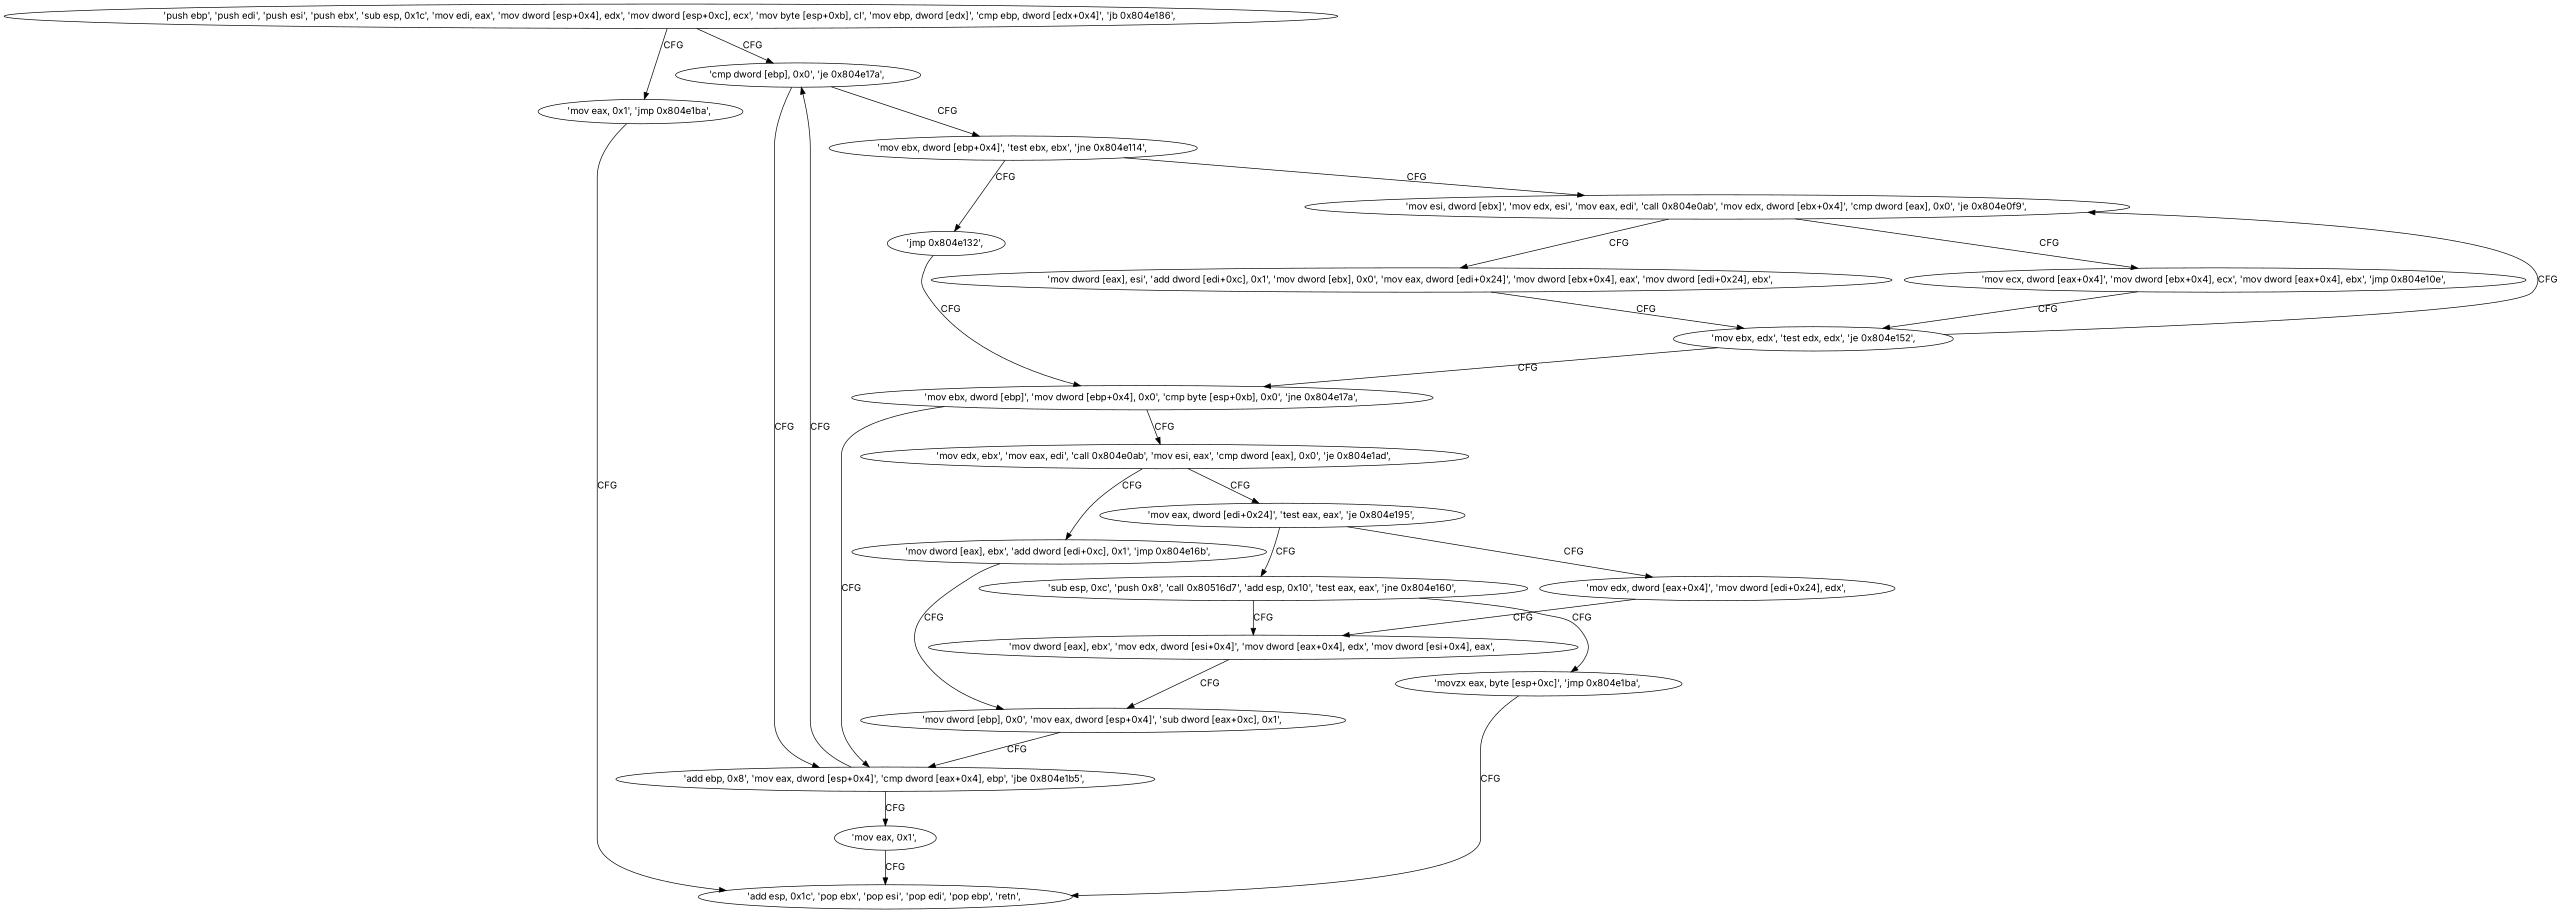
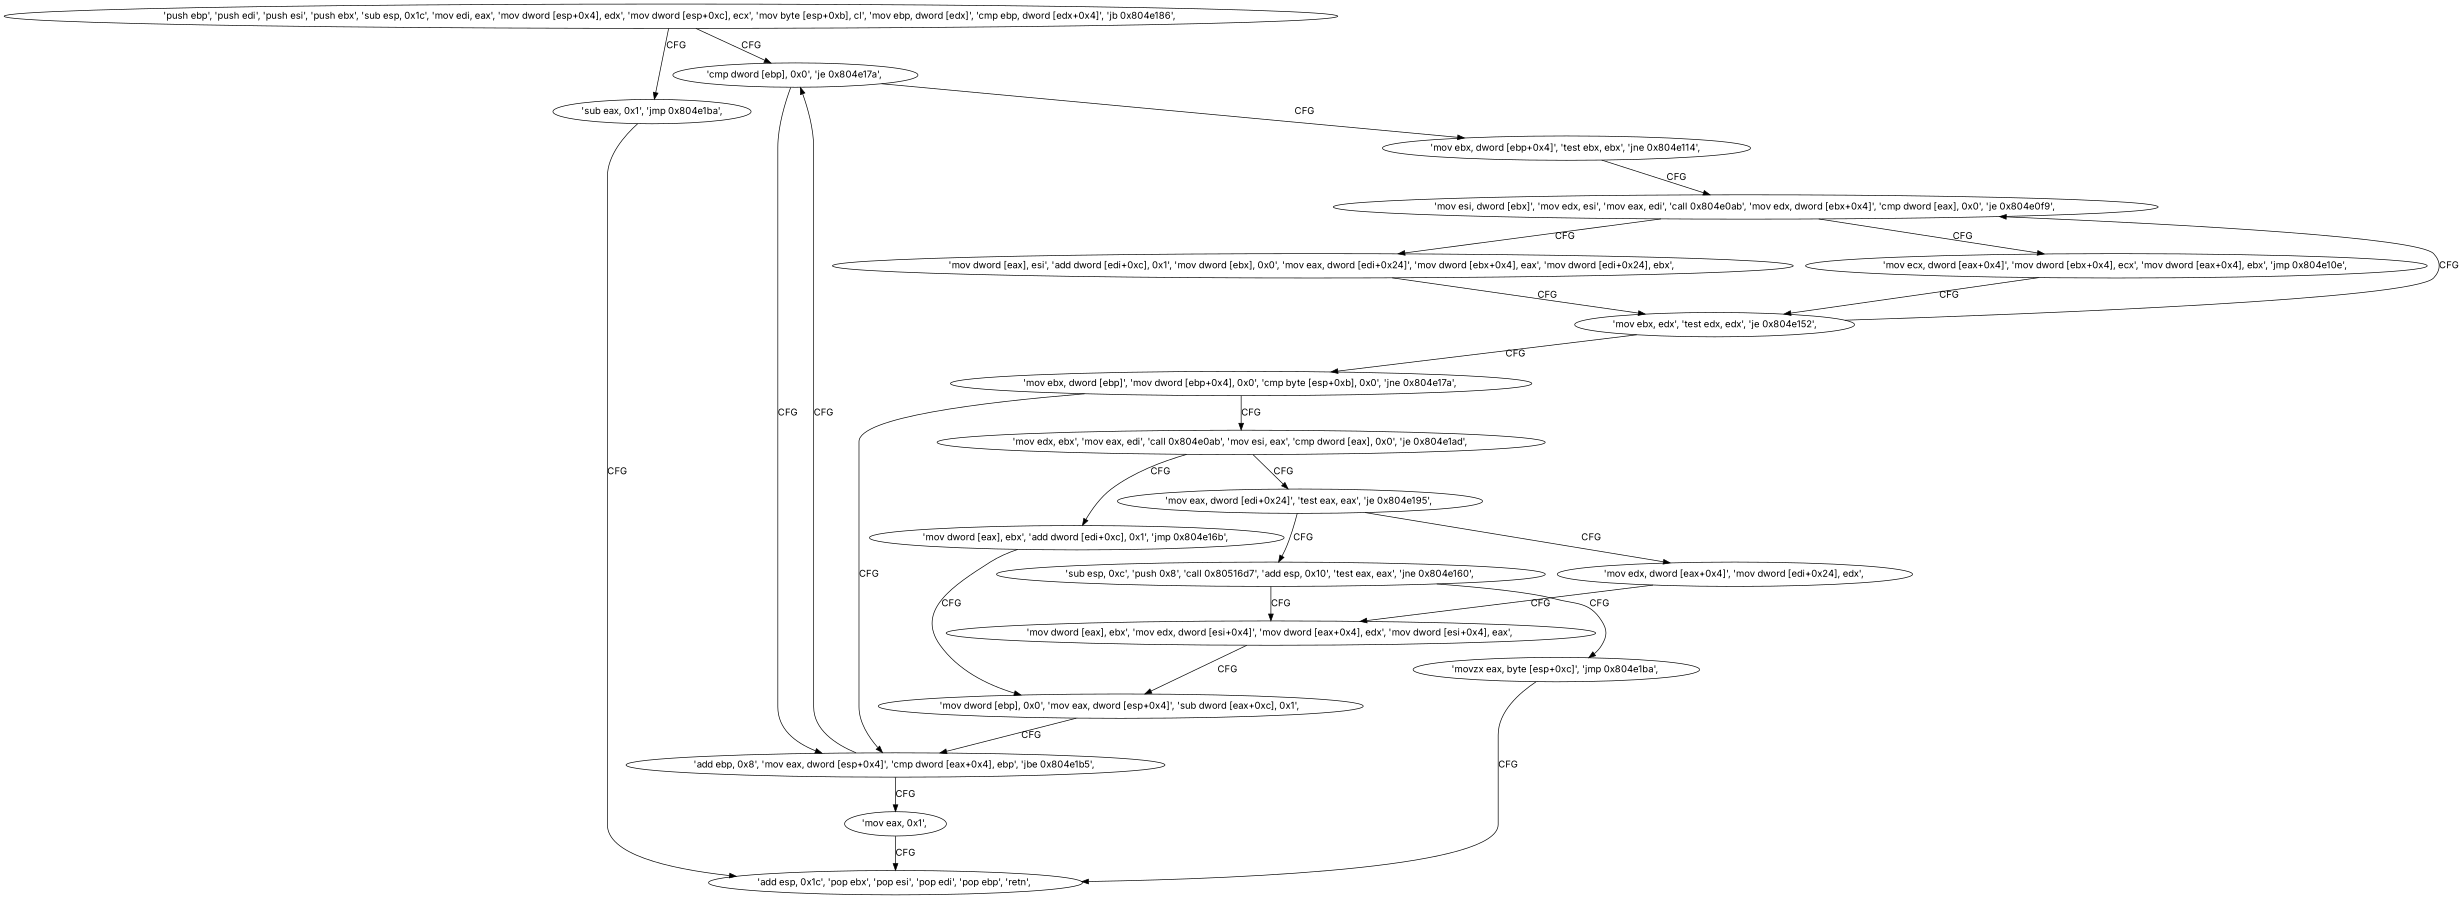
(641, 112) -> (652, 112)
(946, 244) -> none
